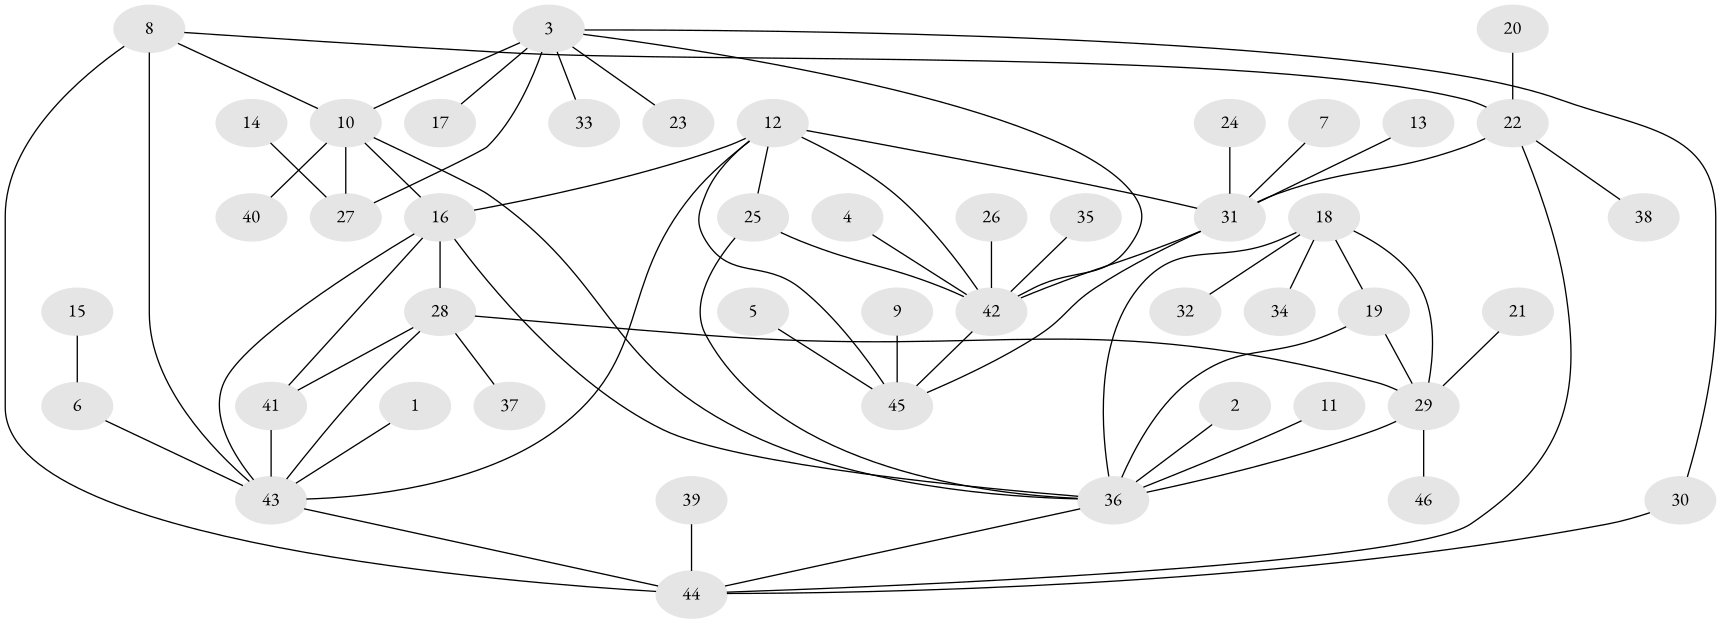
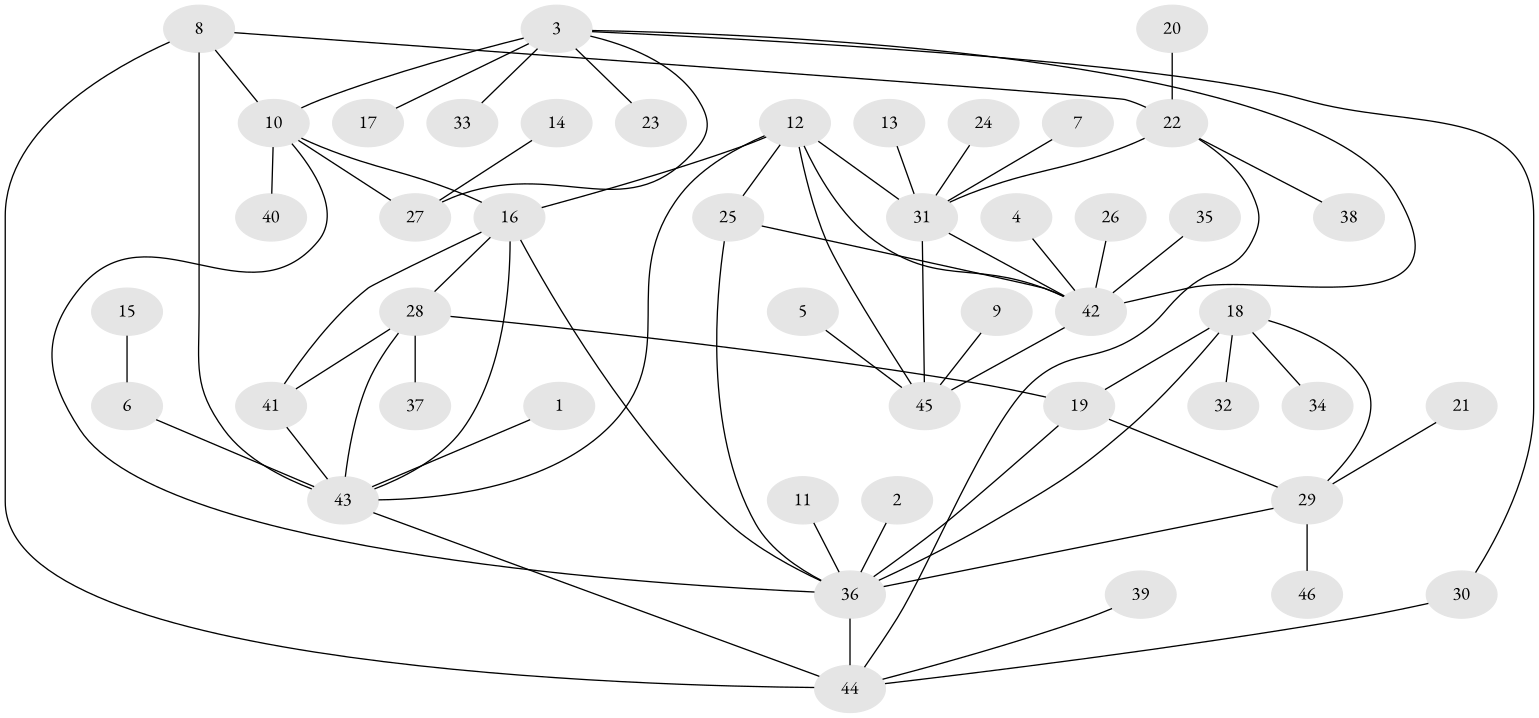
(938, 341) -> (749, 350)
